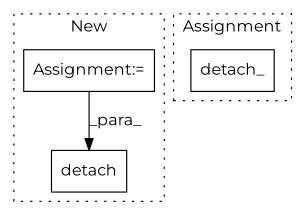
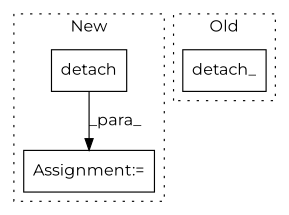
(233, 27) -> (224, 27)
(89, 115) -> (89, 115)
